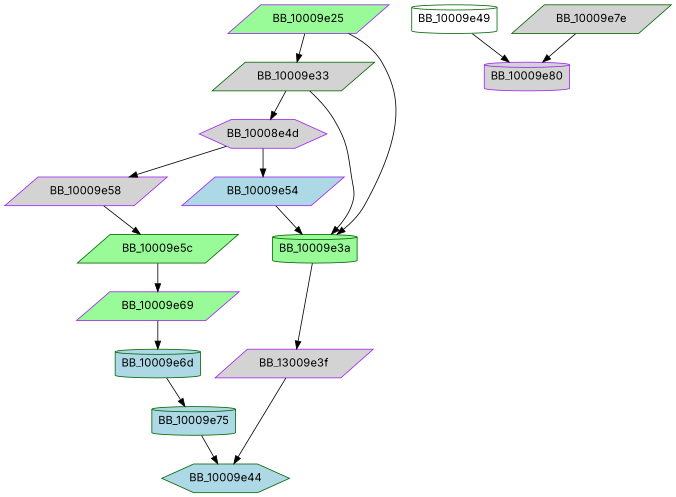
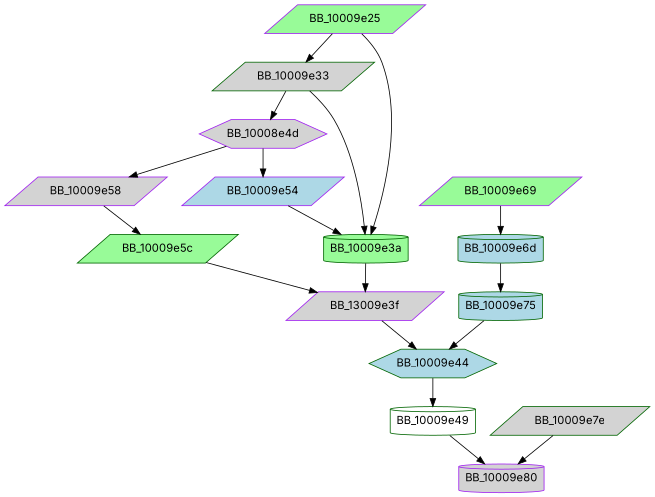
(158, 274) -> (258, 276)
none -> (433, 388)
